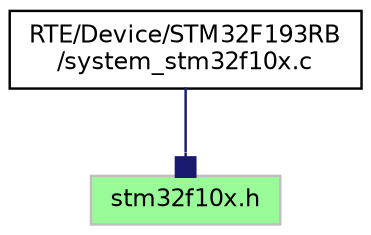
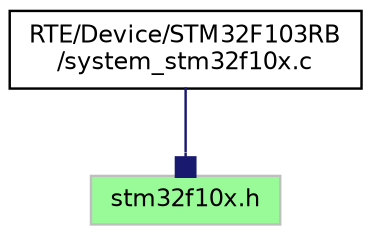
(186, 50) -> (186, 50)
